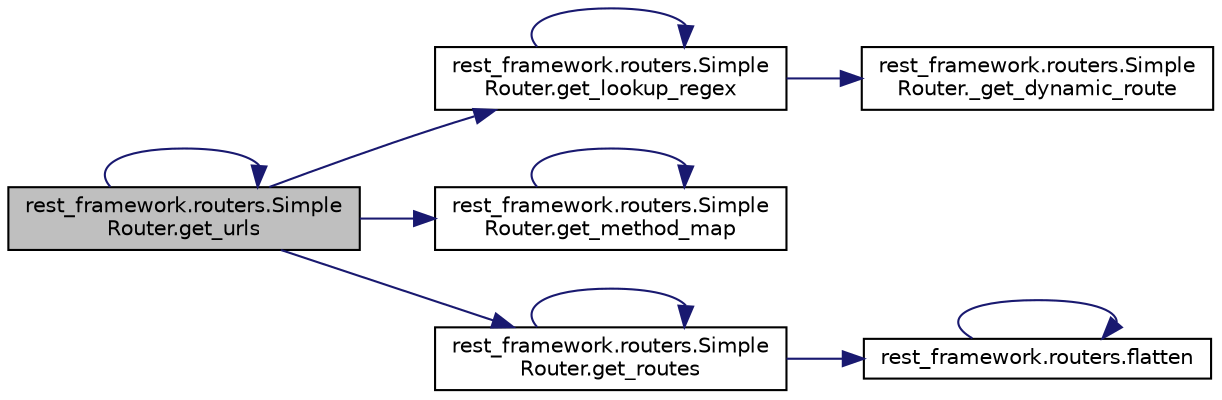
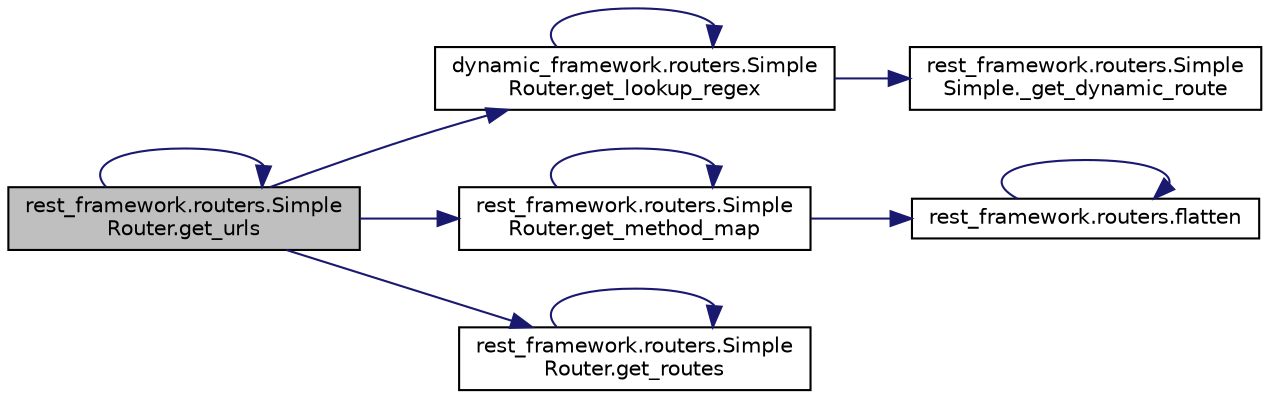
(611, 78) -> (635, 78)
(1037, 78) -> (1086, 78)
(815, 359) -> (851, 219)
